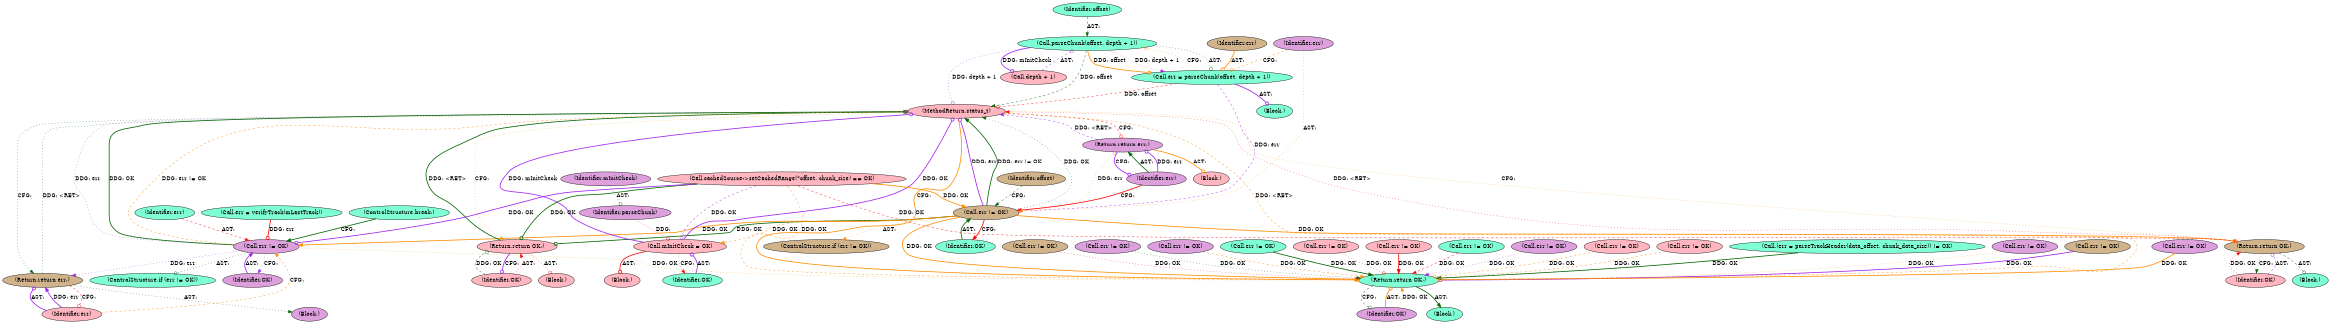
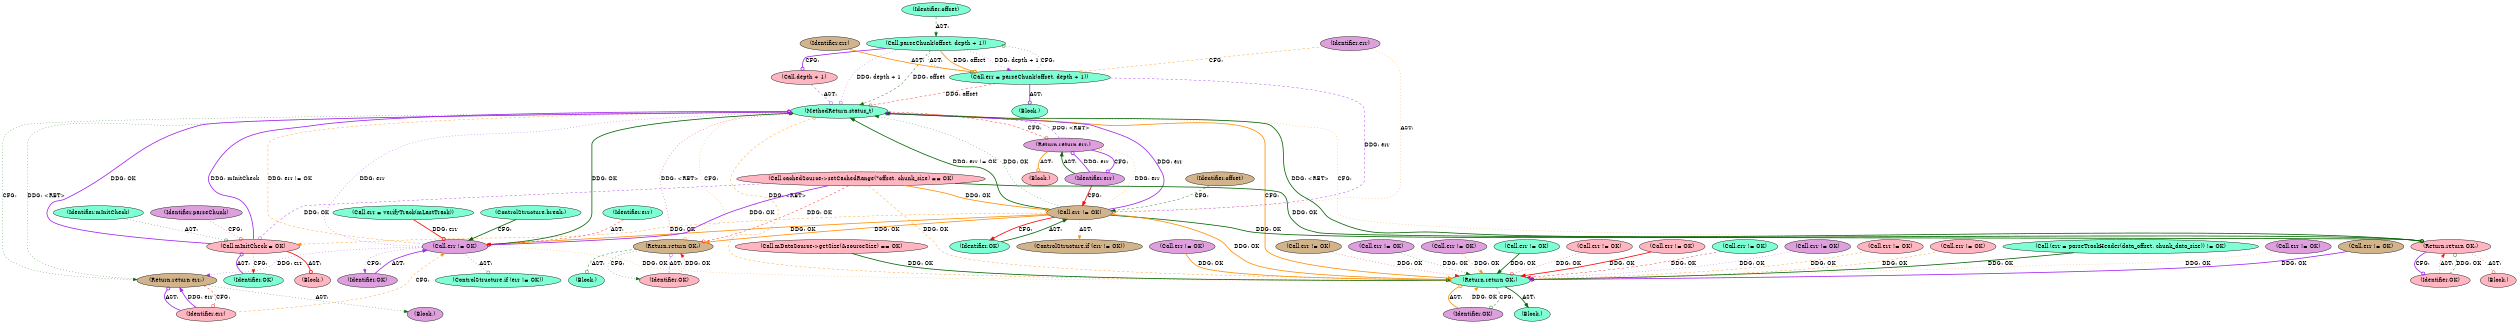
(1175, 56) -> (1030, 52)
(1027, 60) -> (813, 60)
(1056, 61) -> (820, 93)
(957, 111) -> (839, 111)
(606, 179) -> (98, 213)
(615, 195) -> (174, 229)
(664, 230) -> (236, 230)
none -> (831, 247)
